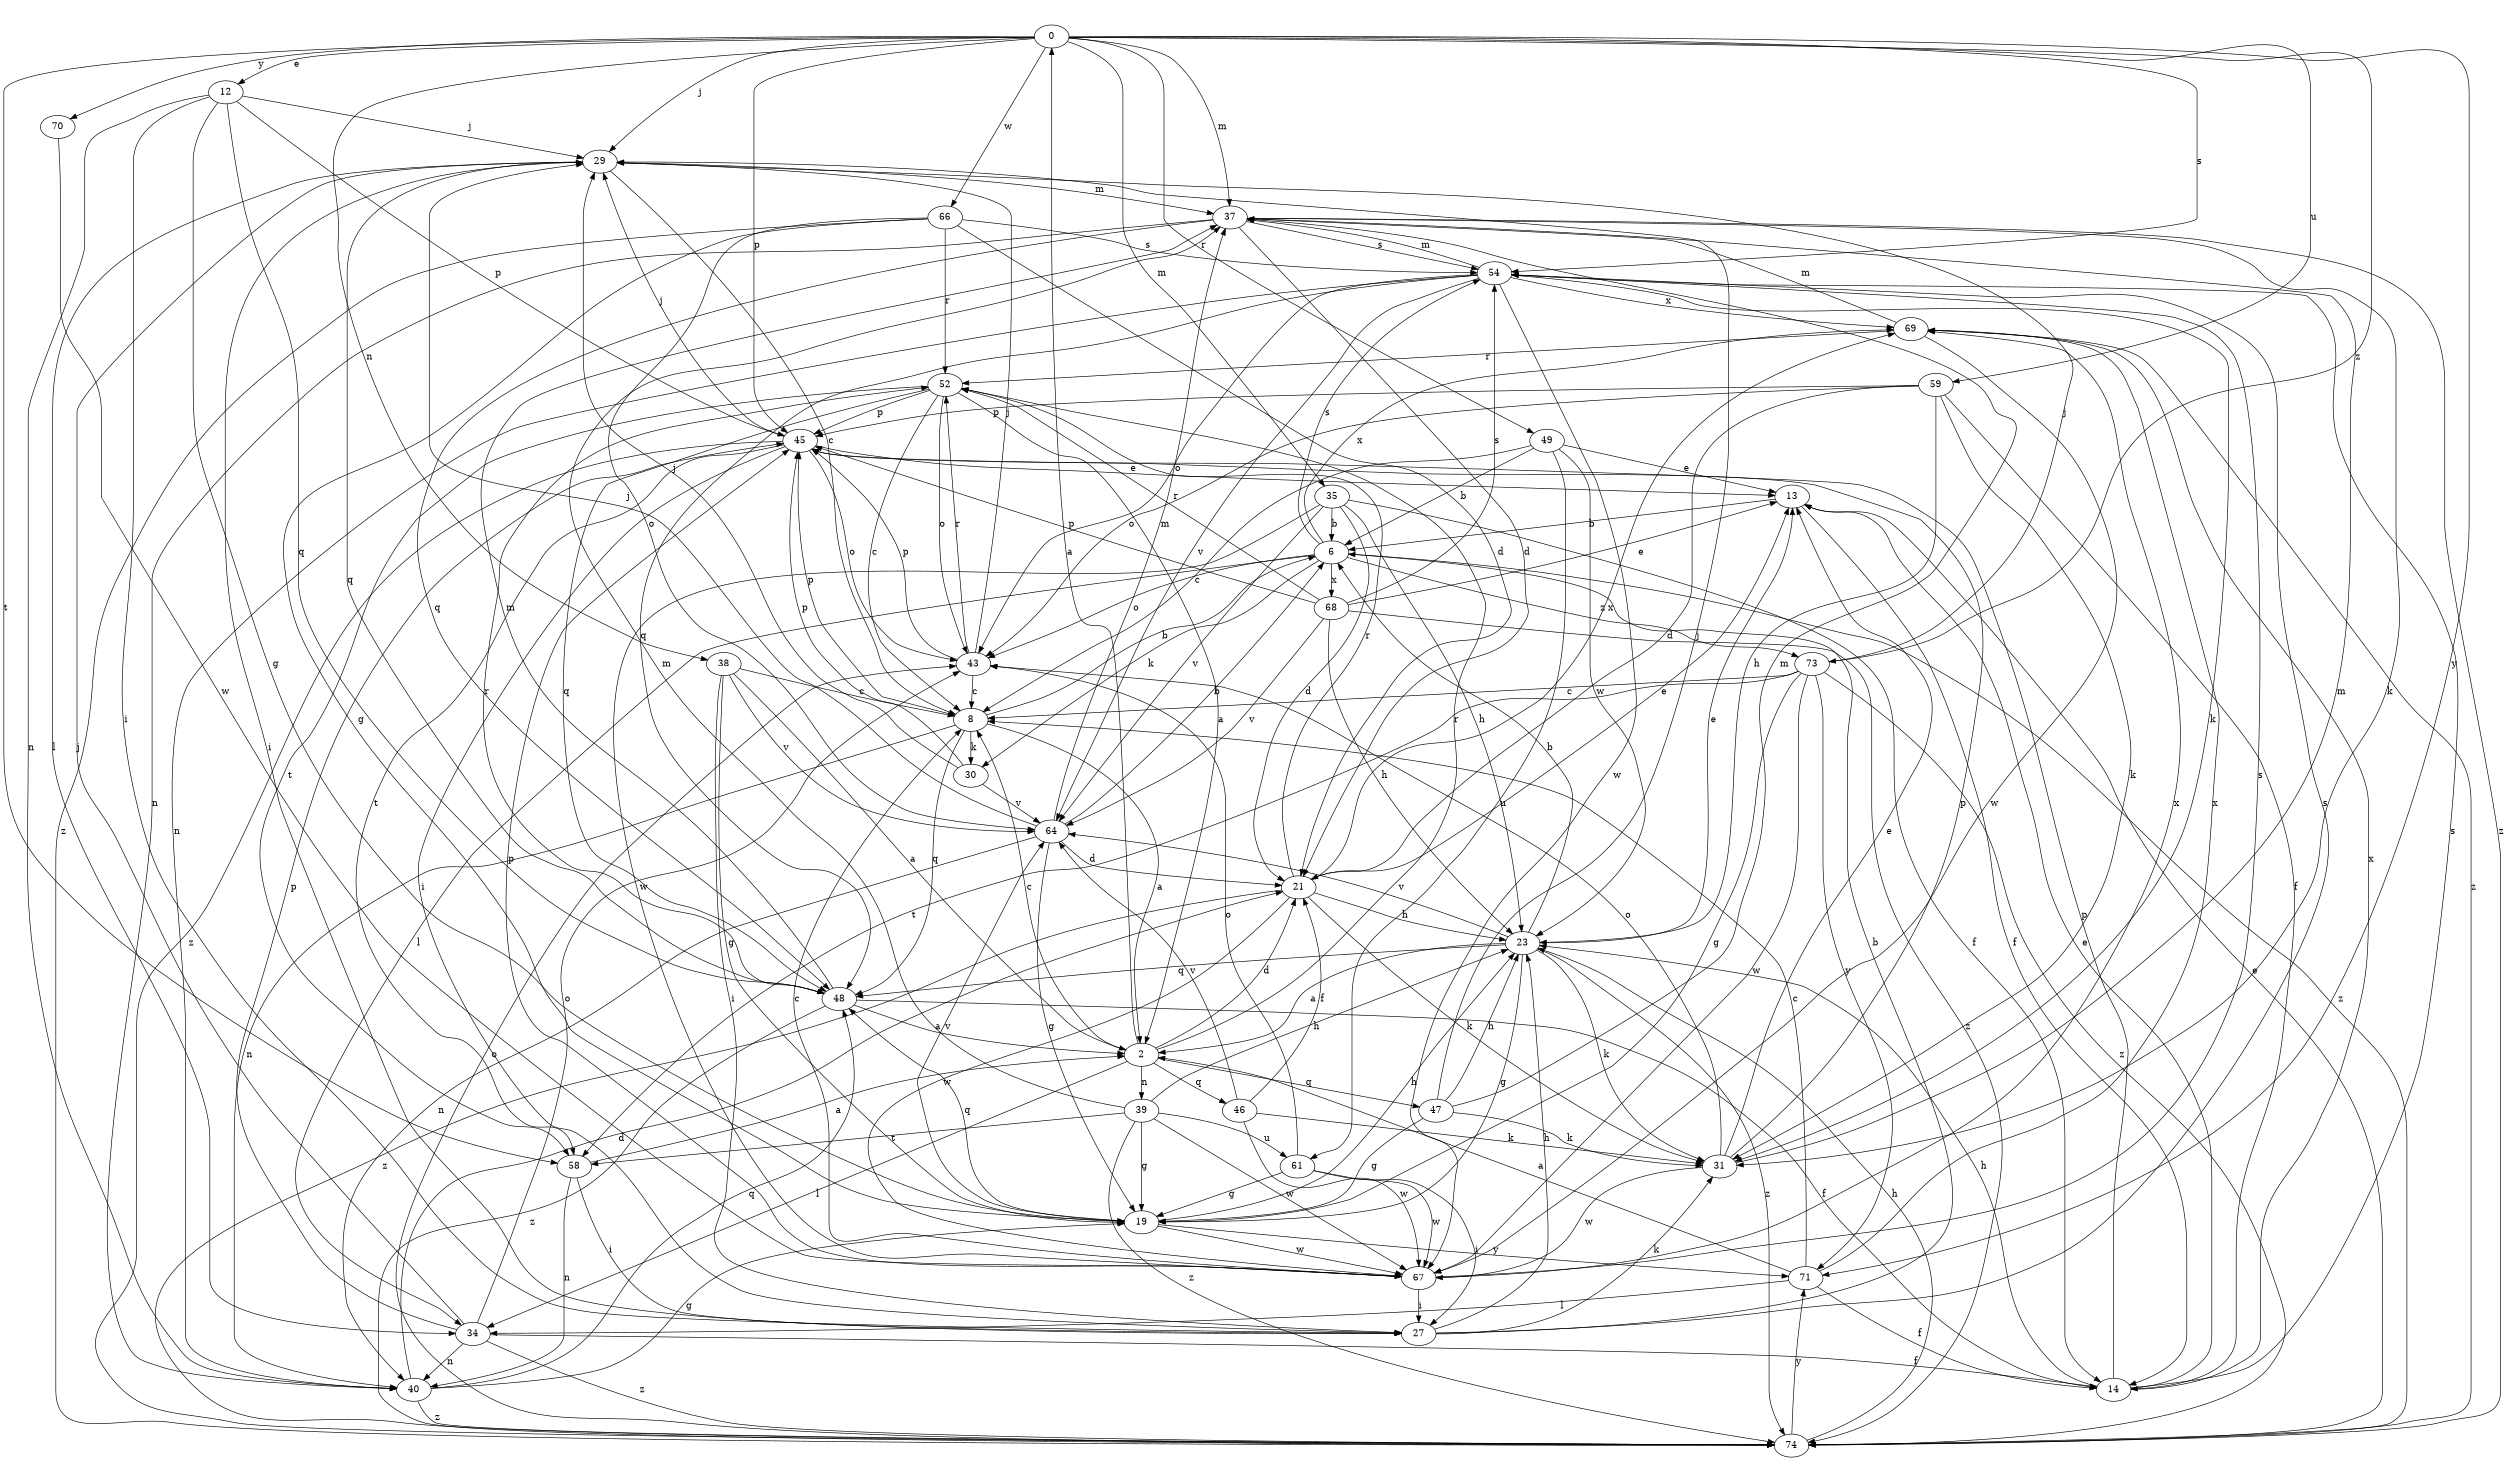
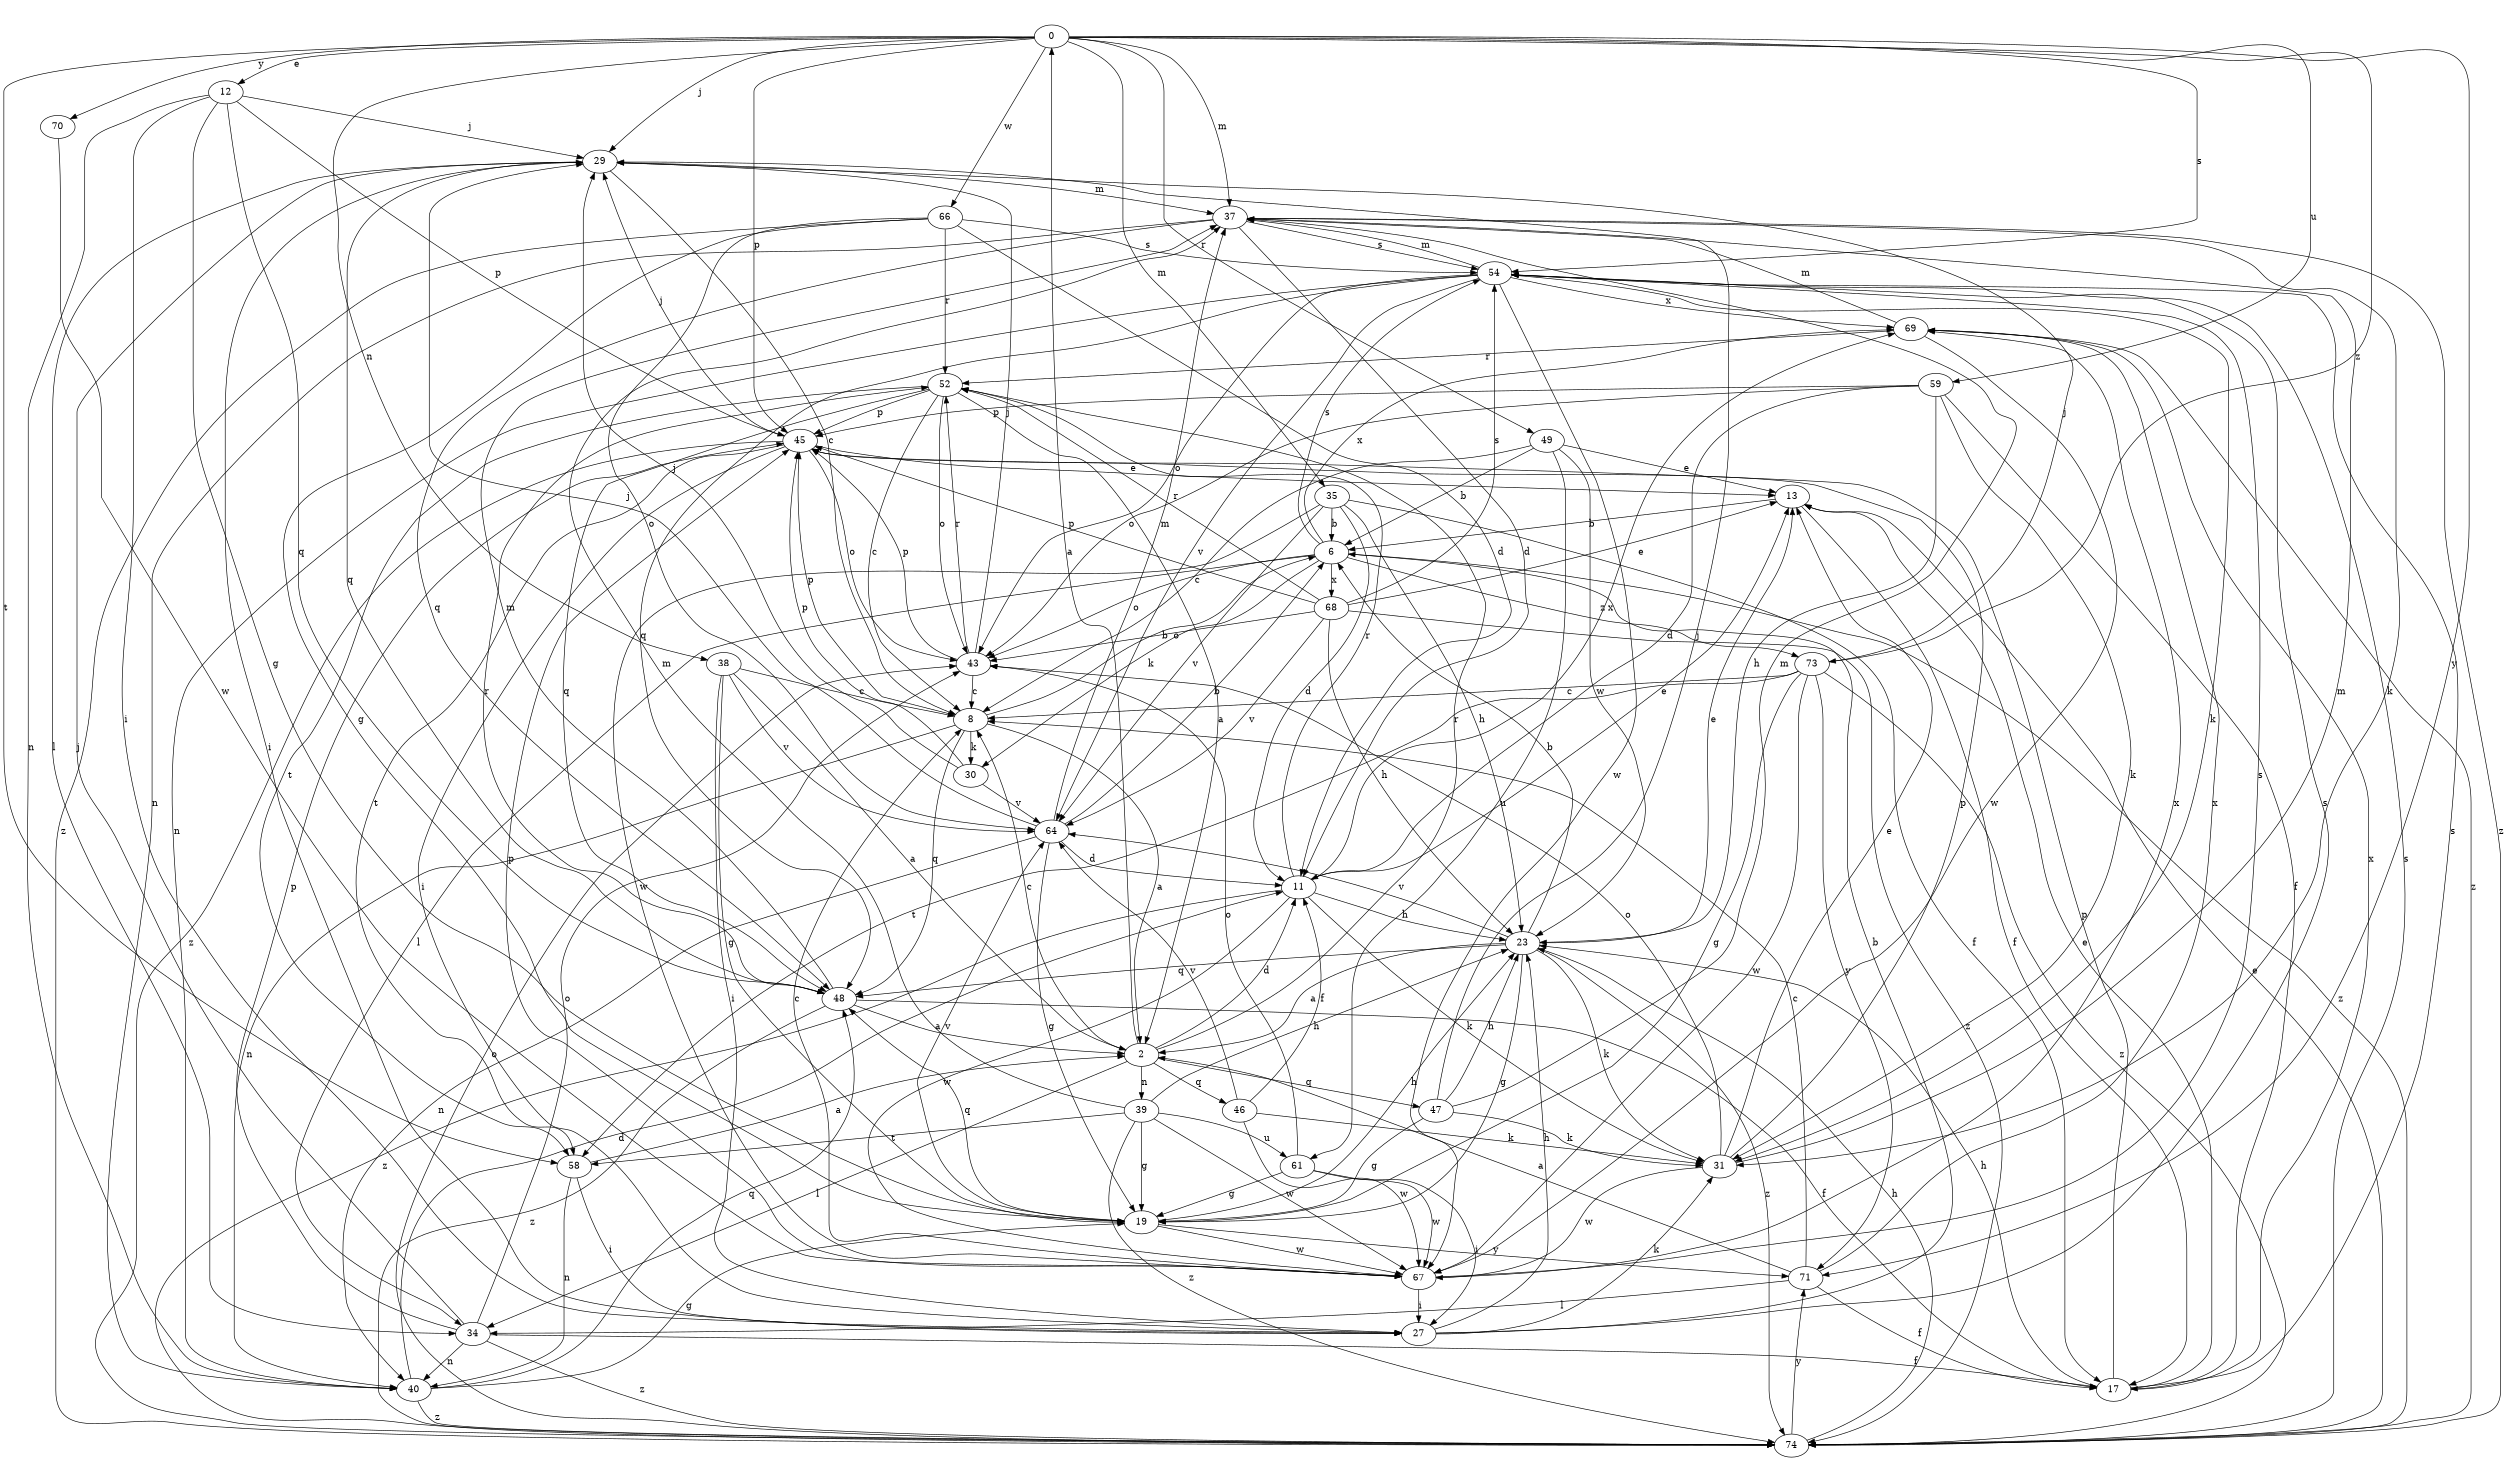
none -> (1172, 633)
none -> (2392, 749)
(1299, 887) -> (1299, 887)
(2114, 1390) -> (2114, 1390)
